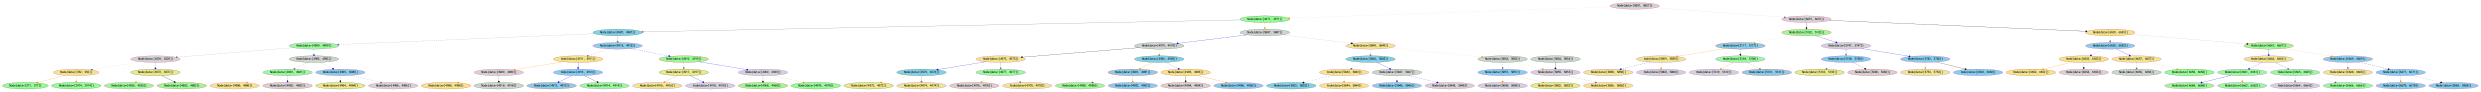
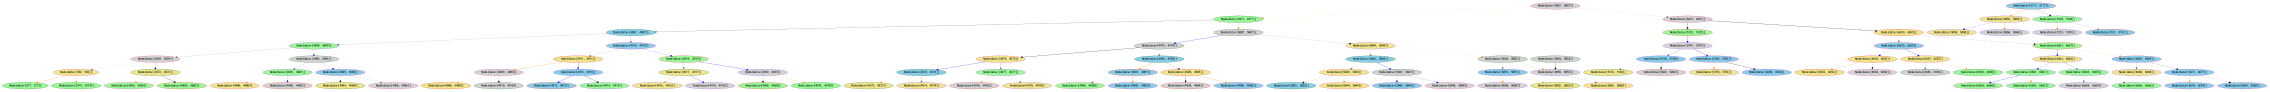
(1774, 39) -> none
